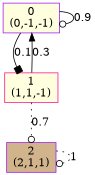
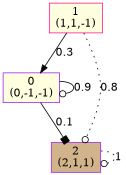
(14, 49) -> (51, 119)
(40, 123) -> (109, 88)
